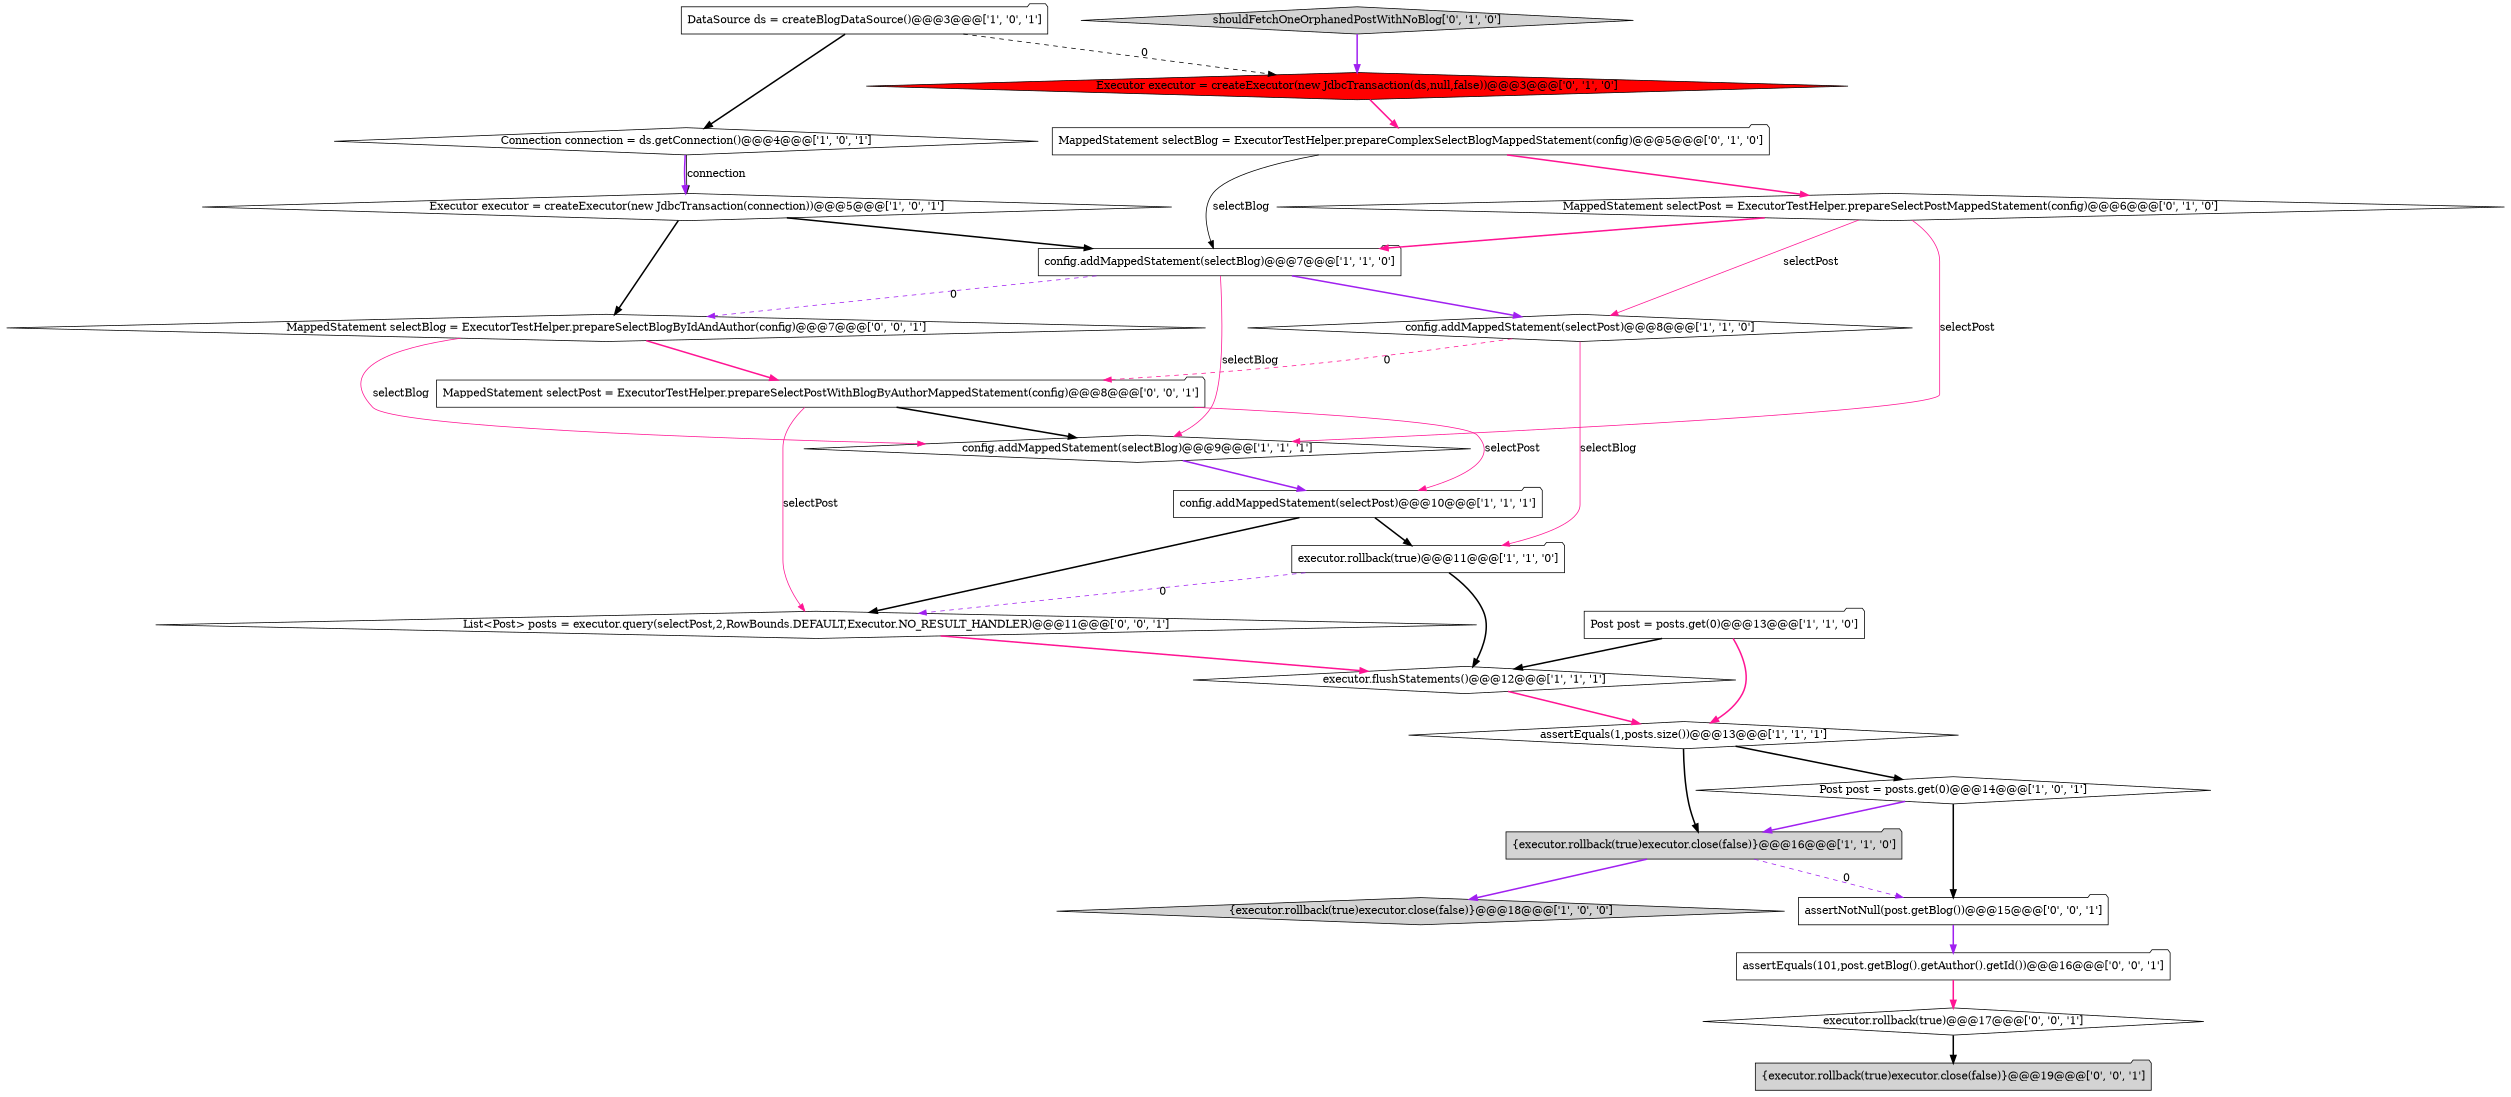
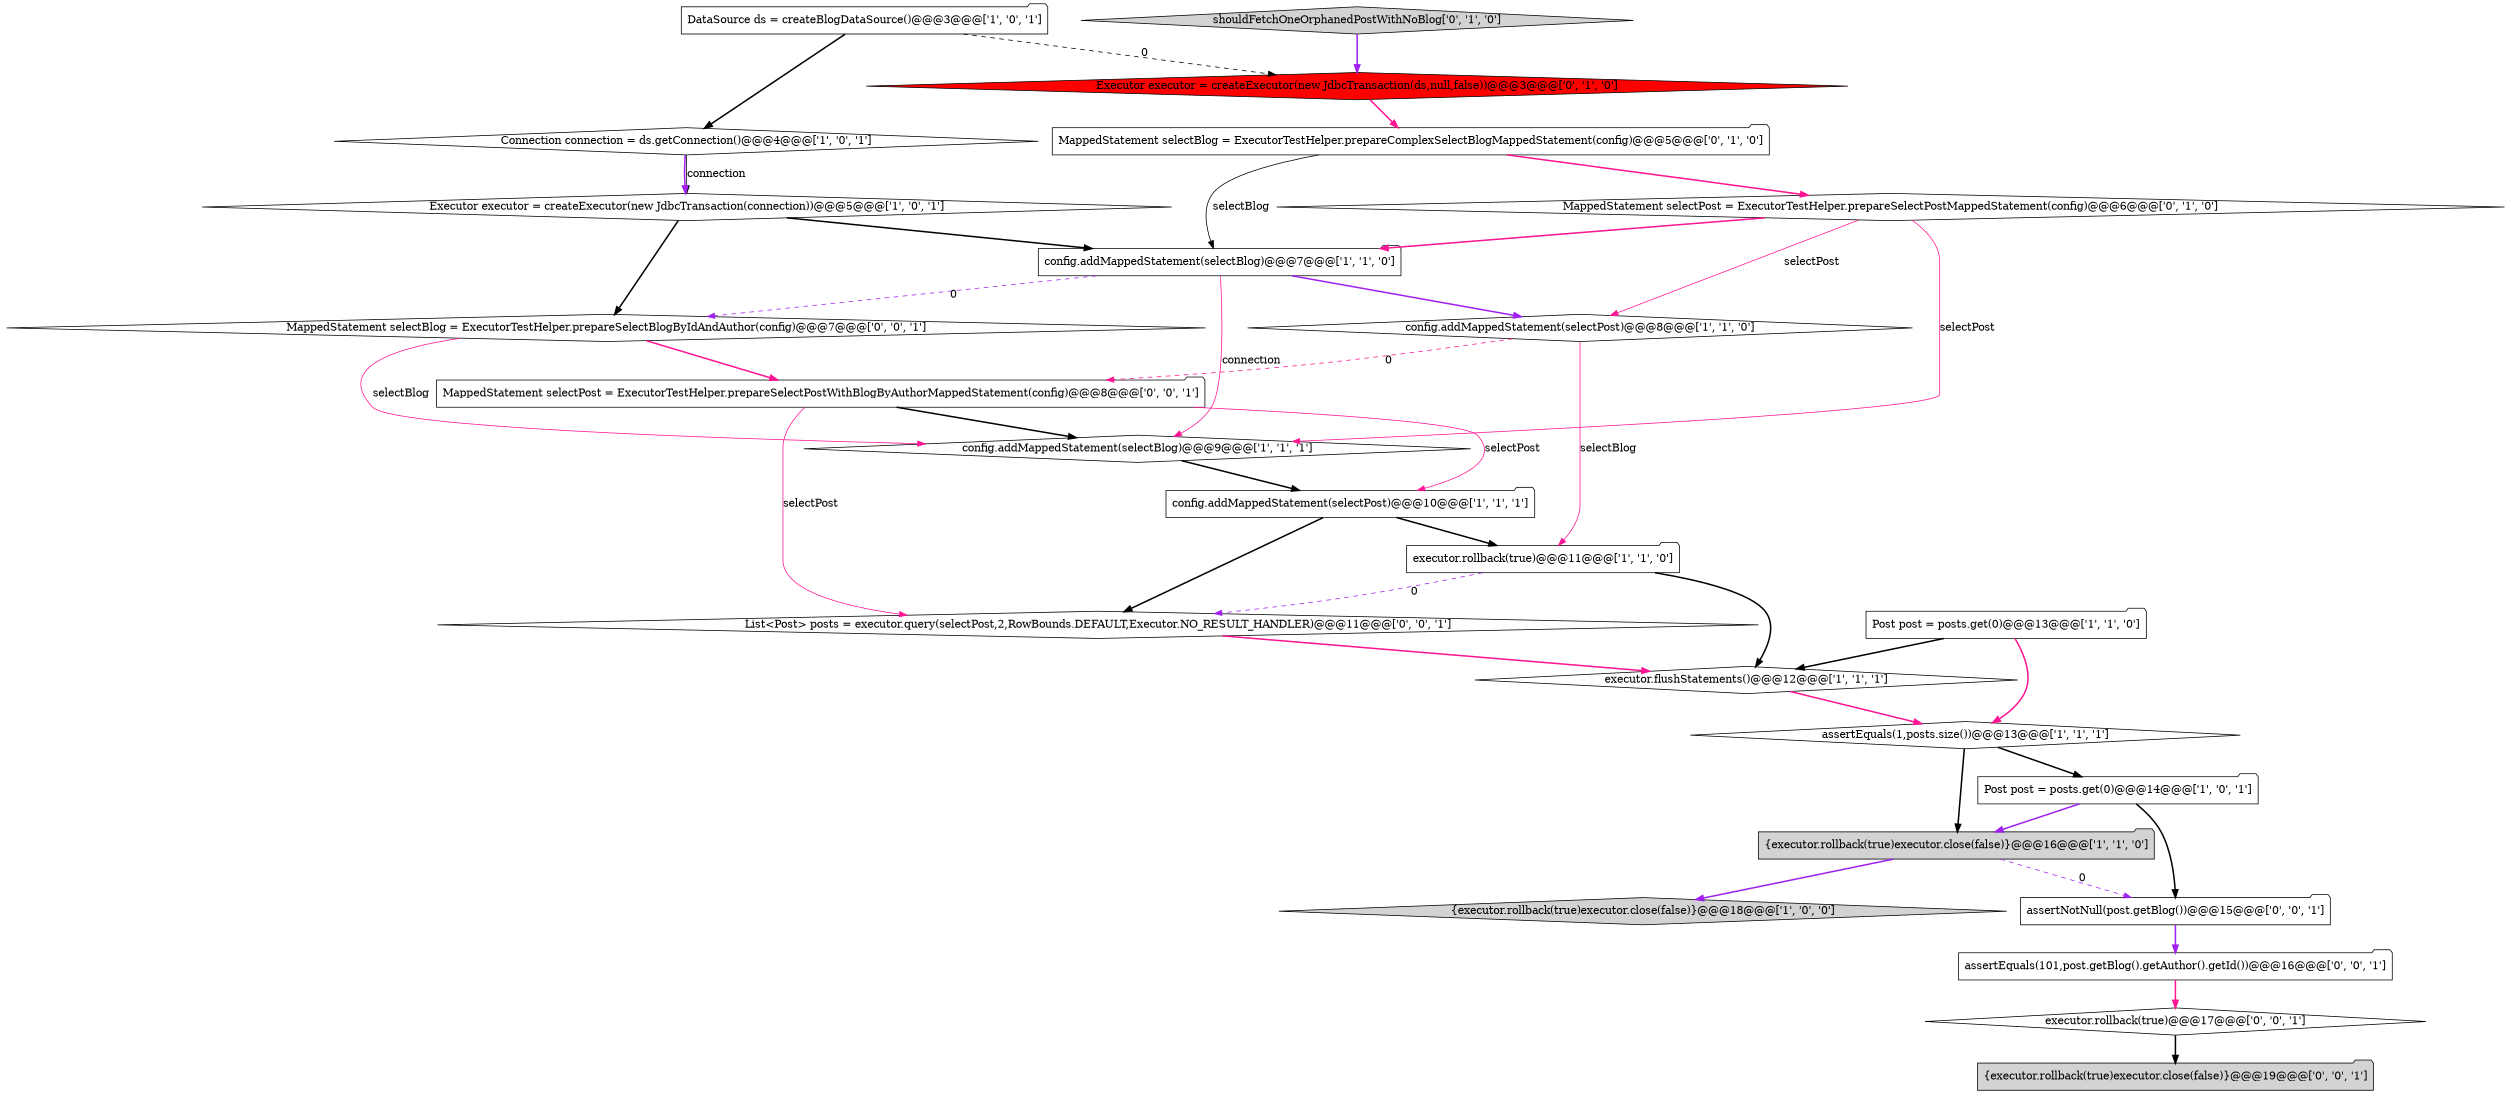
(1250, 361) -> (1251, 361)
(1240, 475) -> (1237, 475)
(1953, 790) -> (2118, 790)
